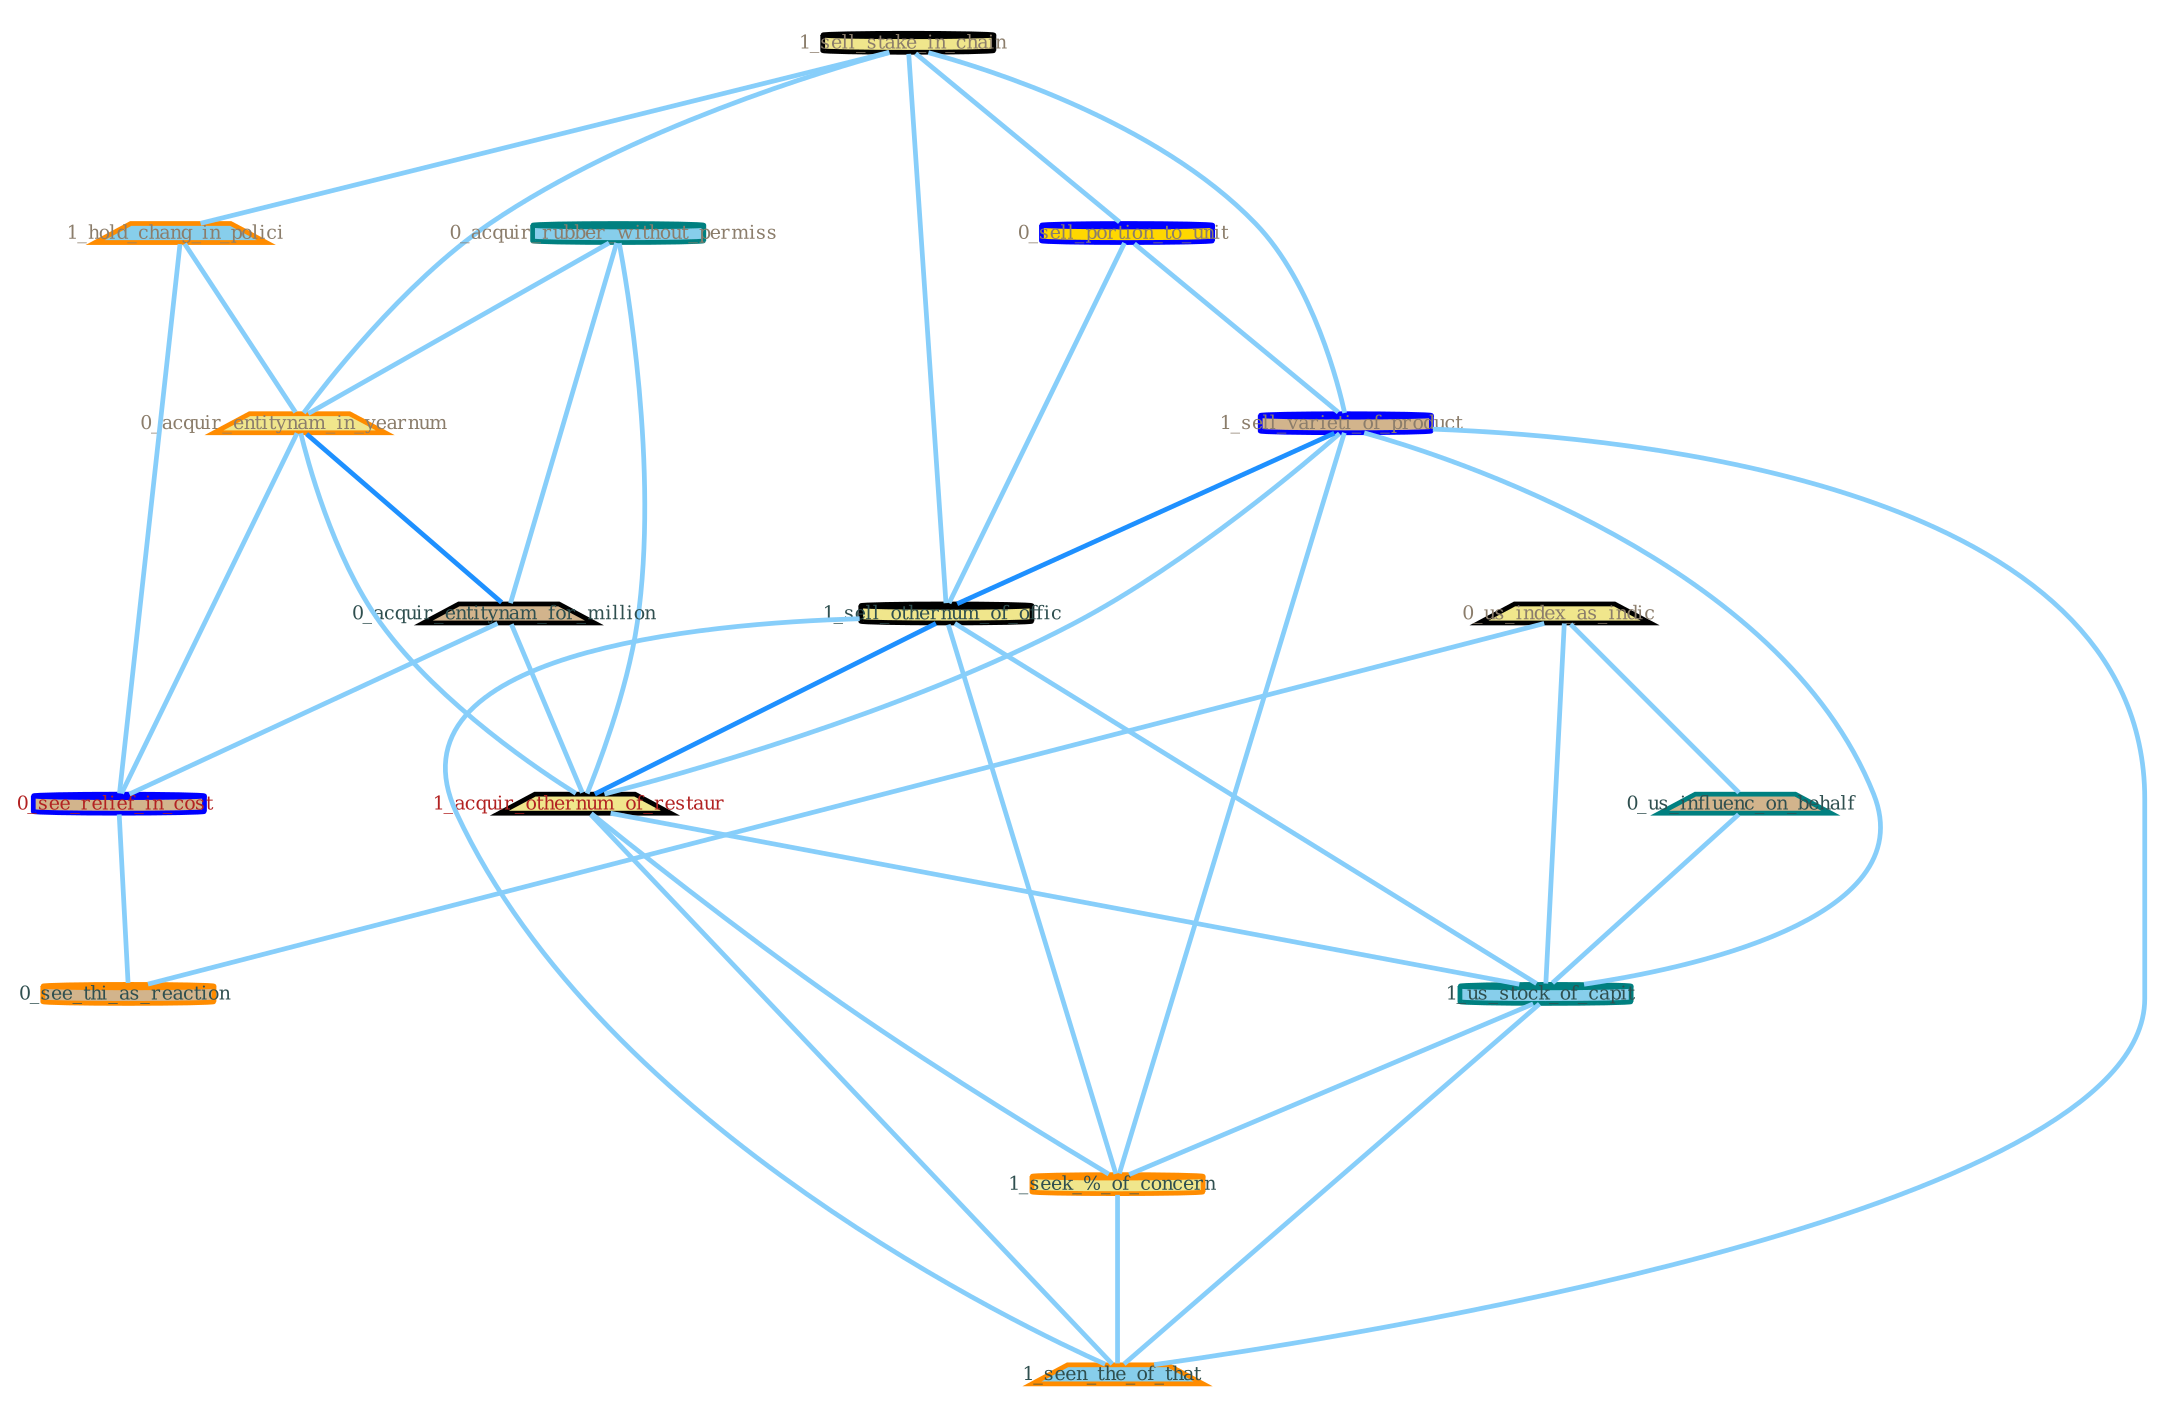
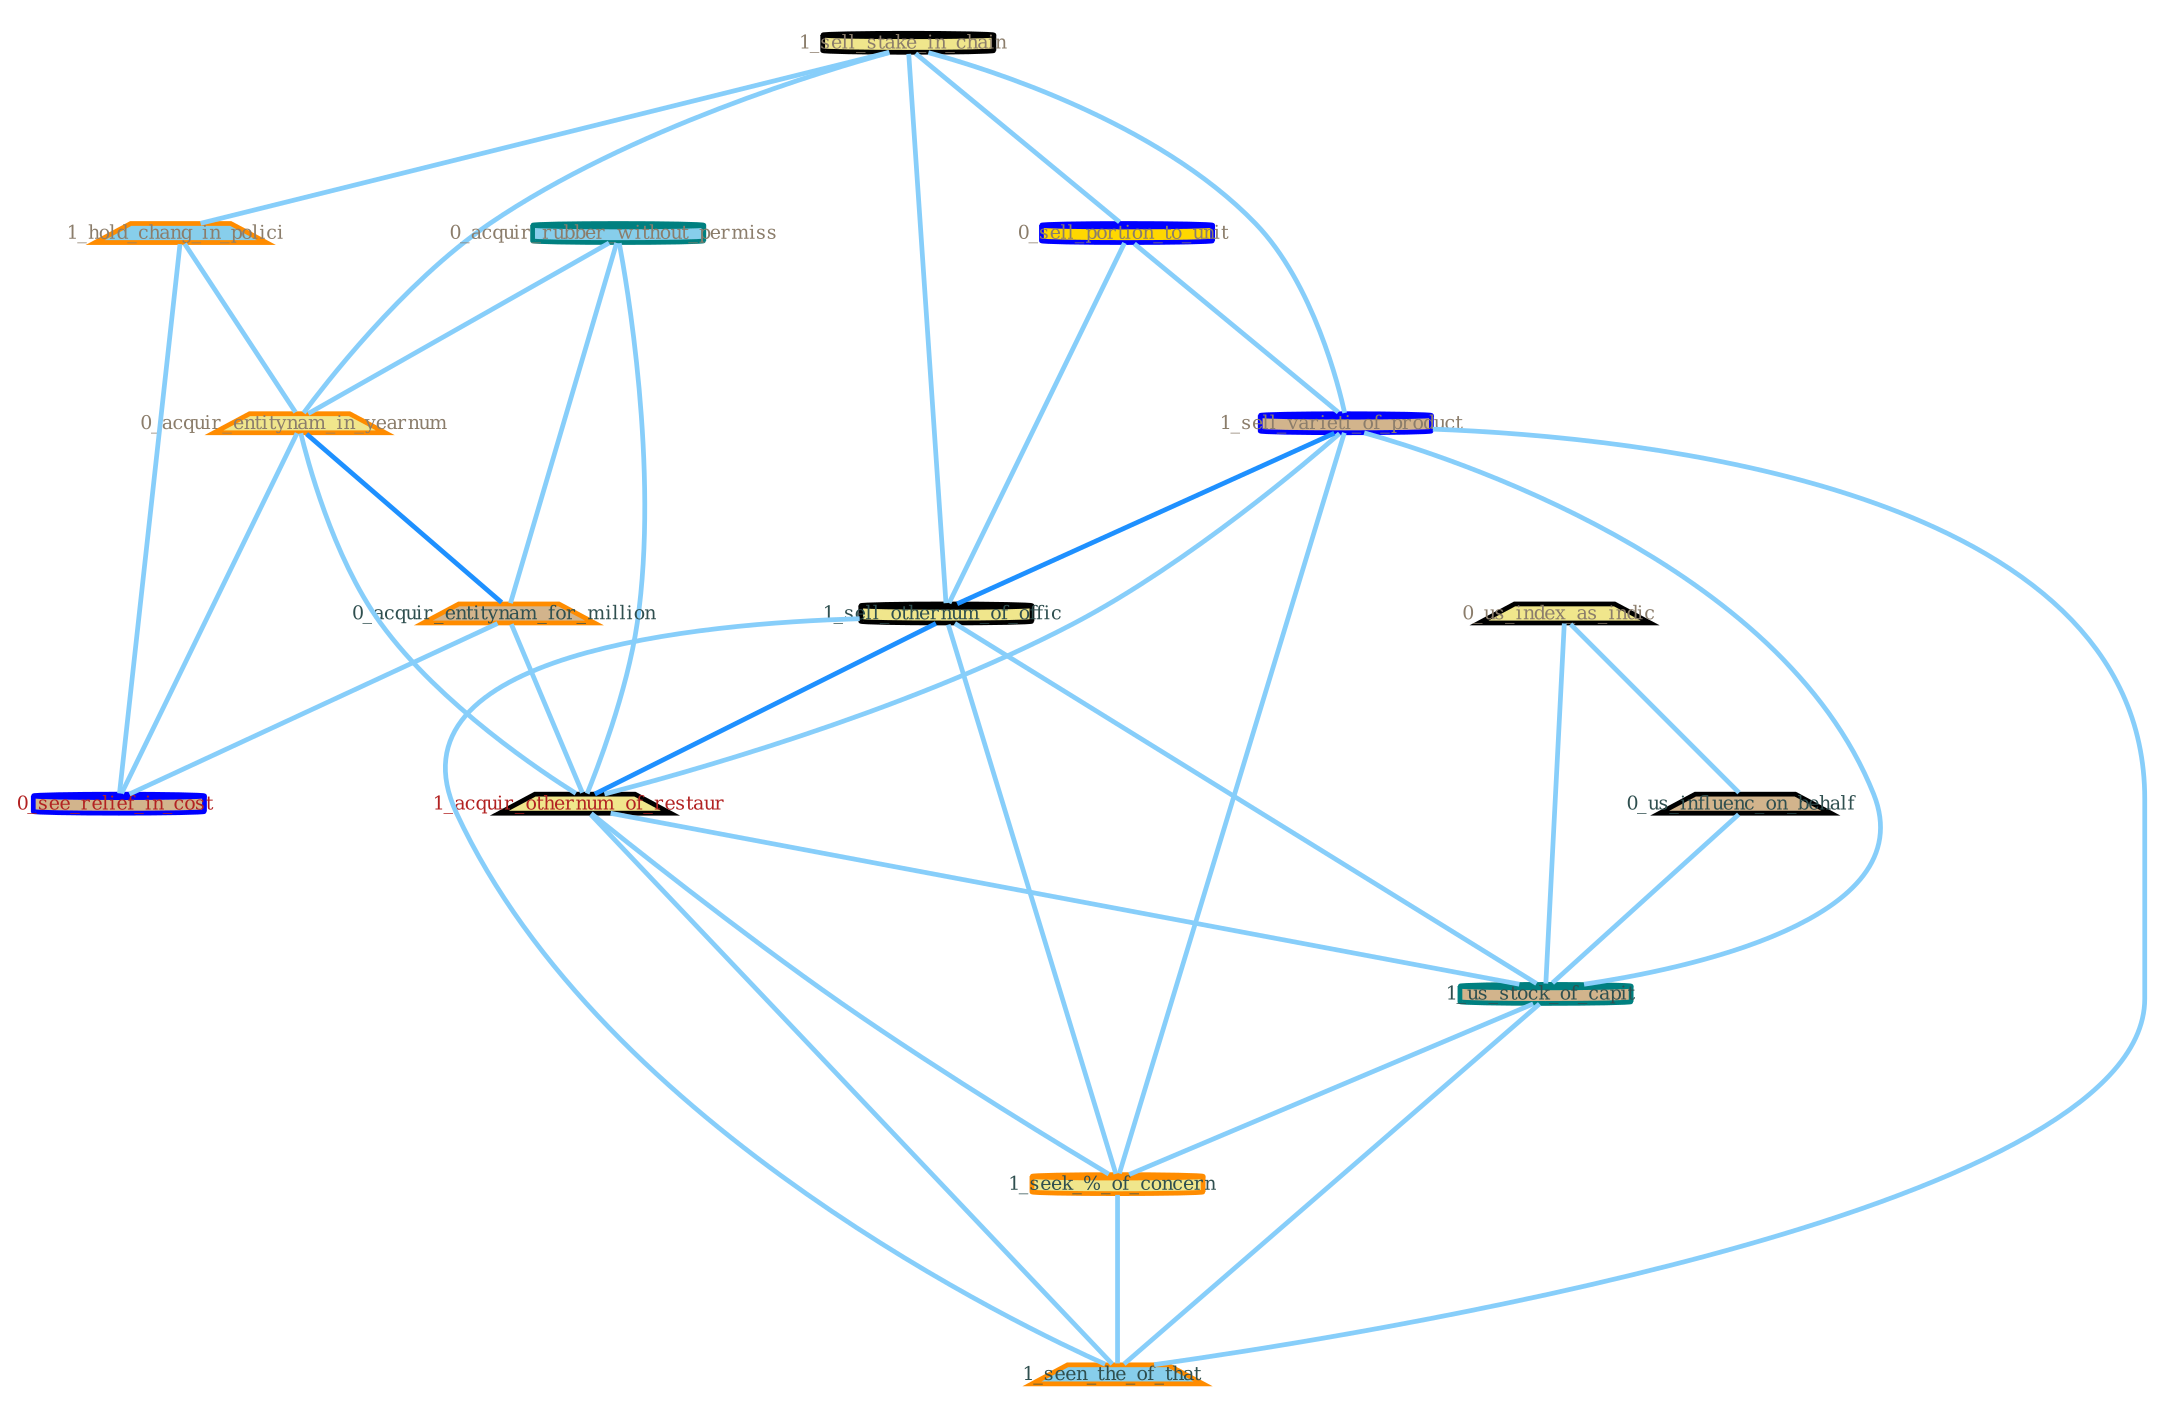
(509, 613) -> (509, 613)
(1745, 804) -> (1745, 804)
(128, 994) -> none
(1546, 994) -> (1546, 994)
